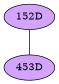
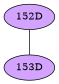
(29, 68) -> (29, 68)
